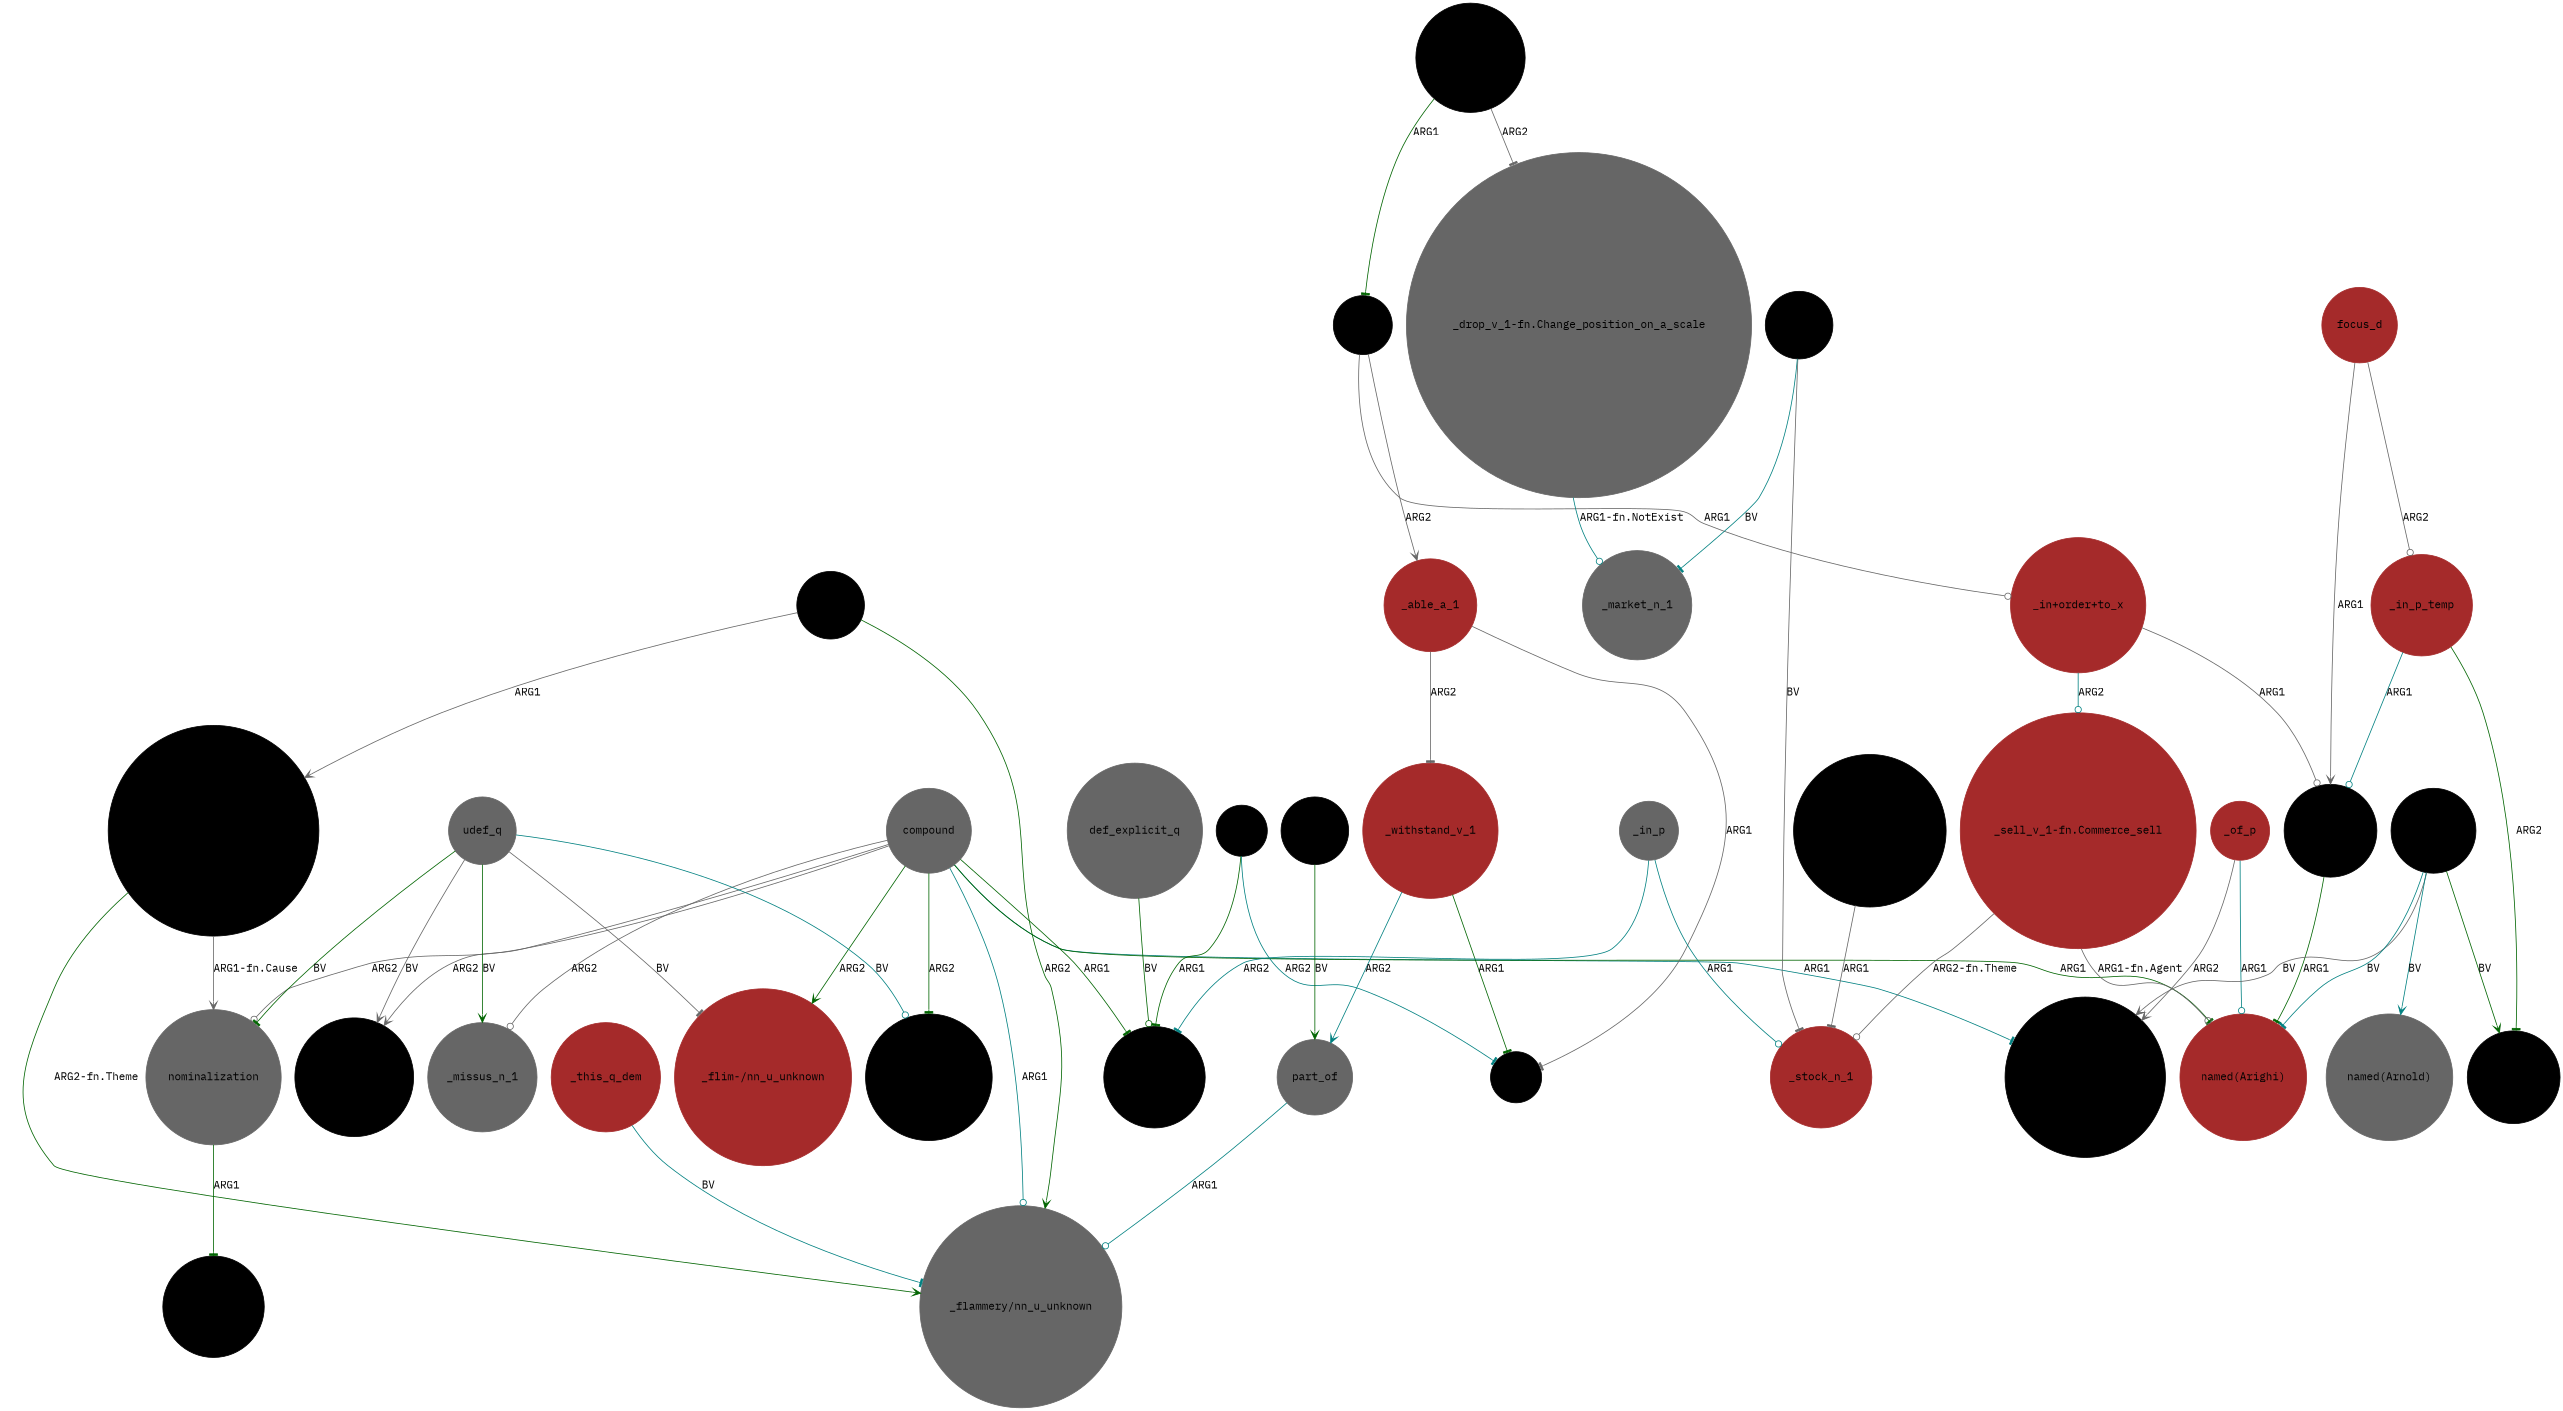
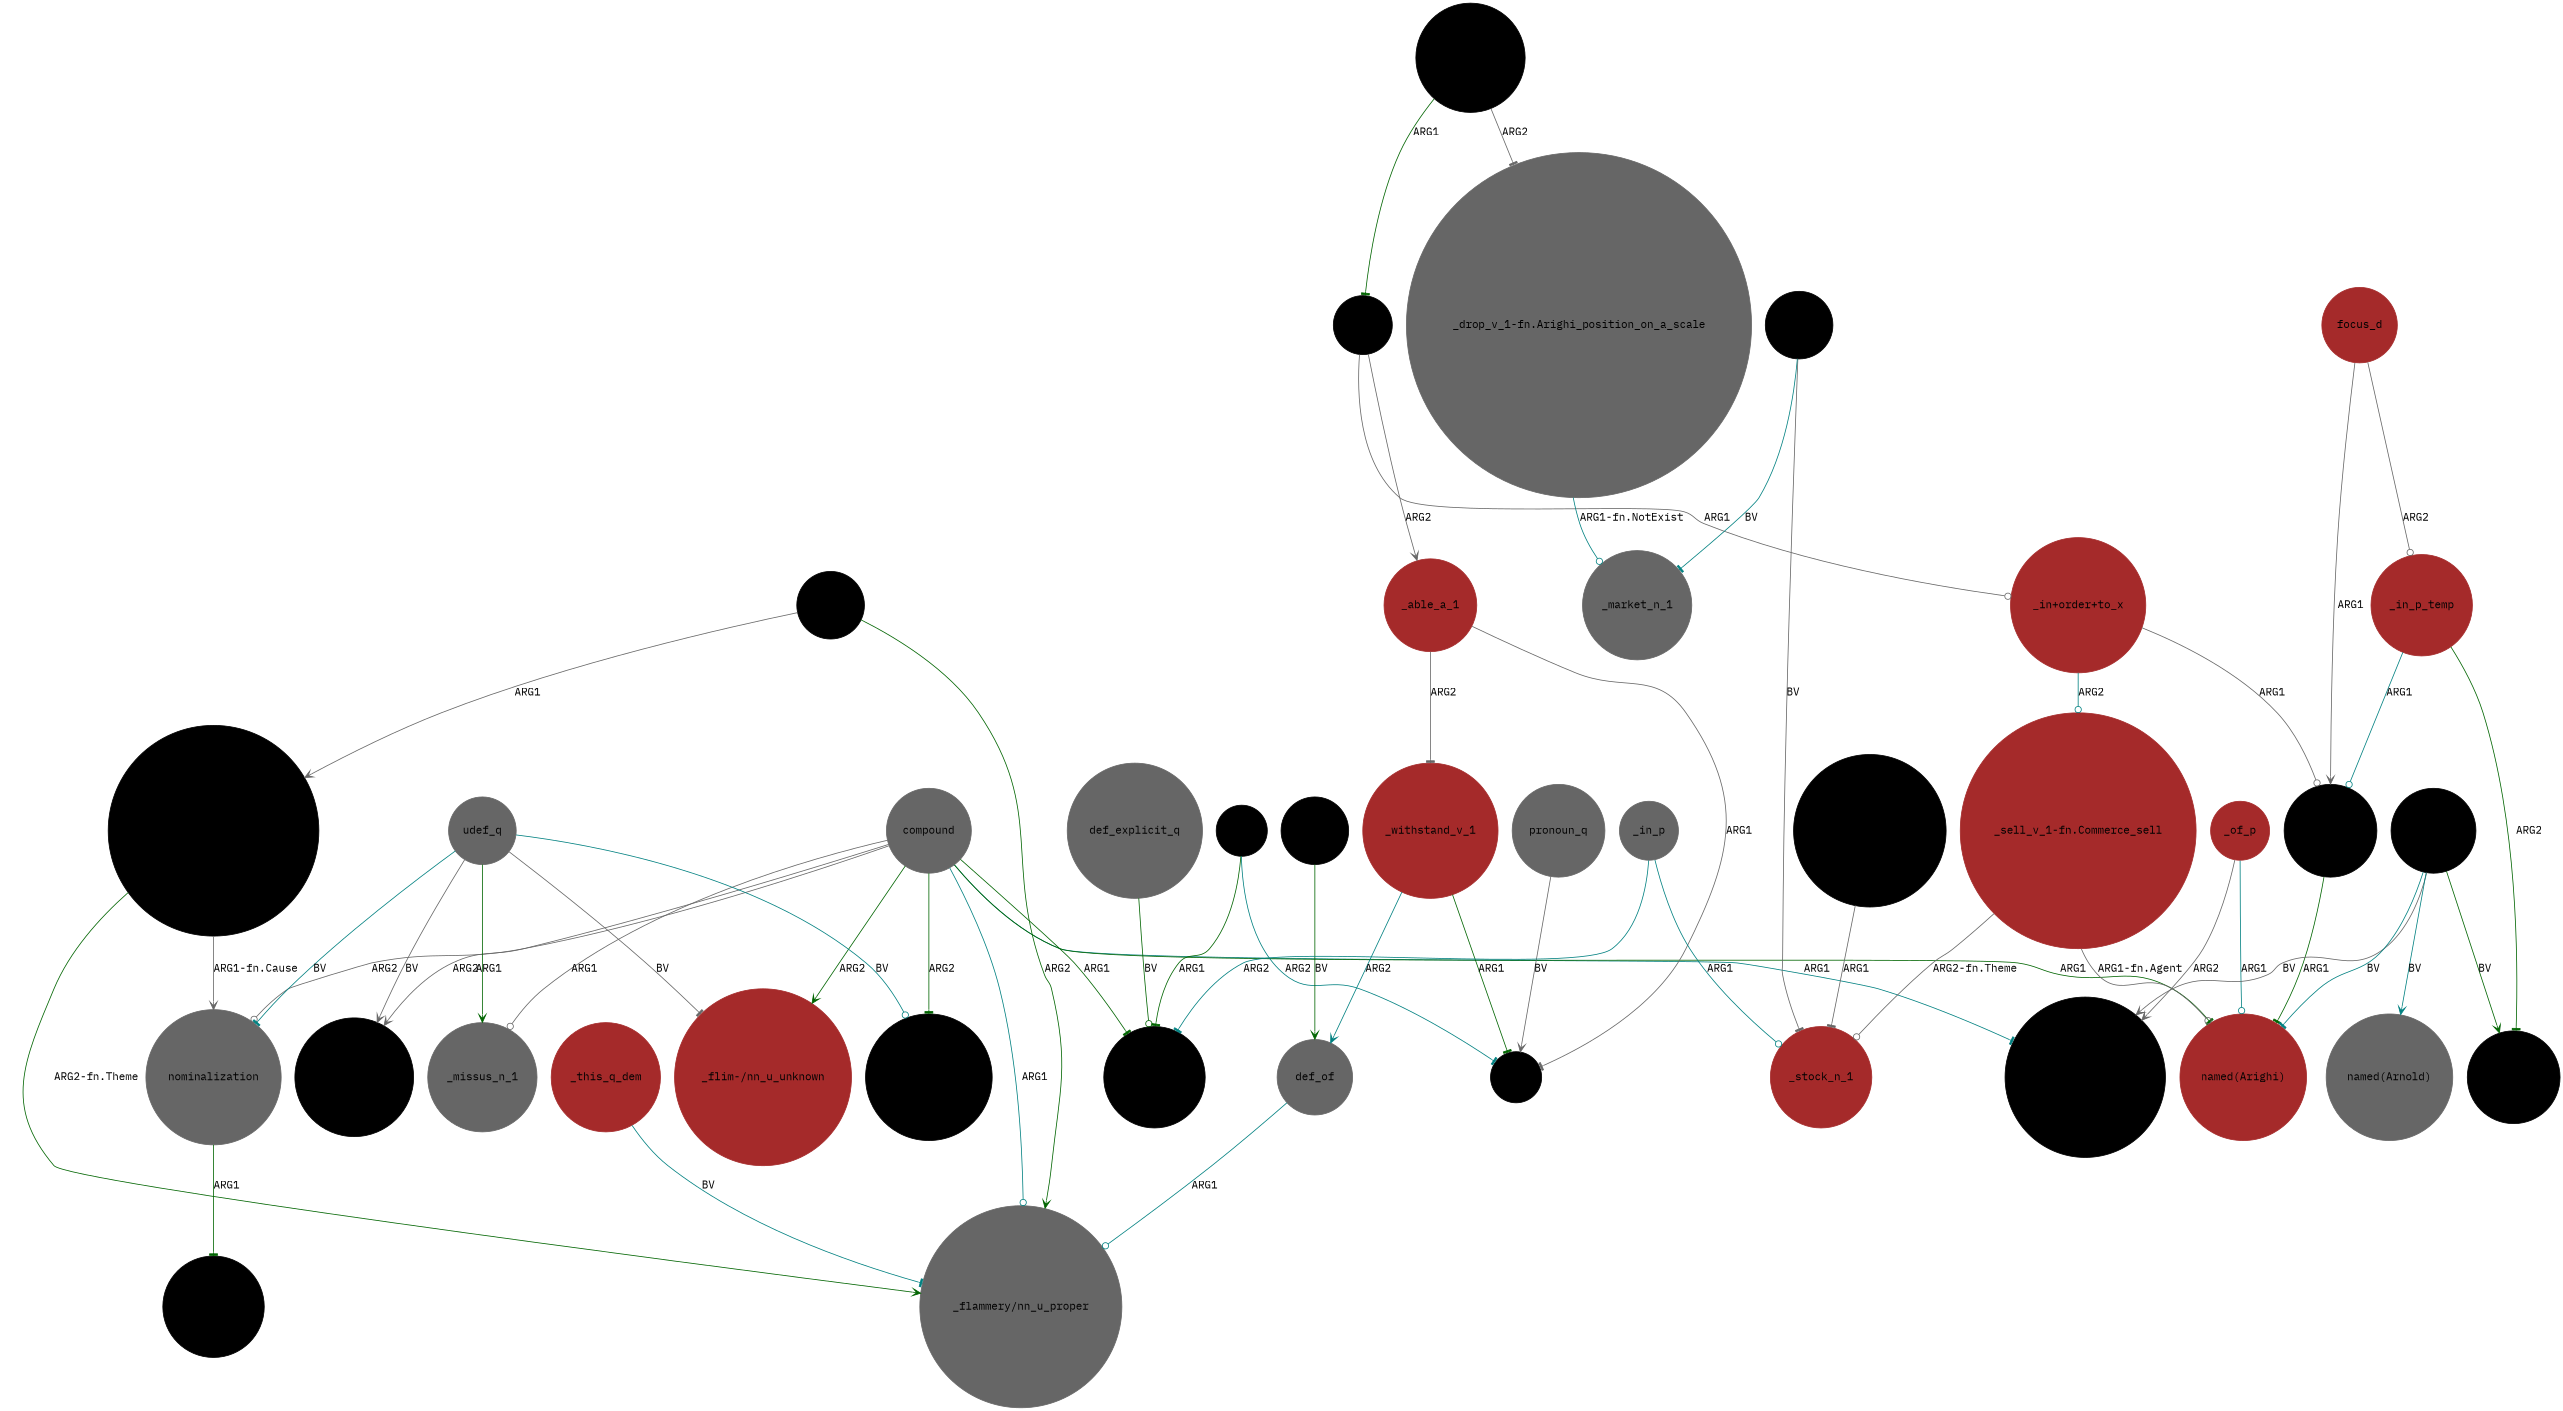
(1579, 325) -> (1579, 325)
none -> (1559, 831)
(353, 931) -> (353, 931)
(489, 969) -> (489, 969)
(585, 969) -> (585, 969)
(1315, 1077) -> (1315, 1077)
(1021, 1307) -> (1021, 1307)
